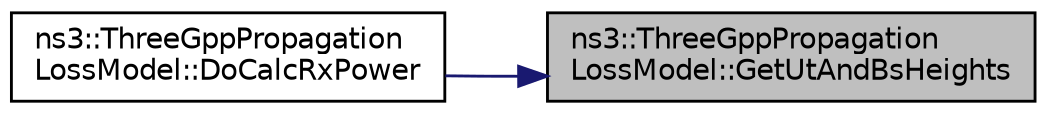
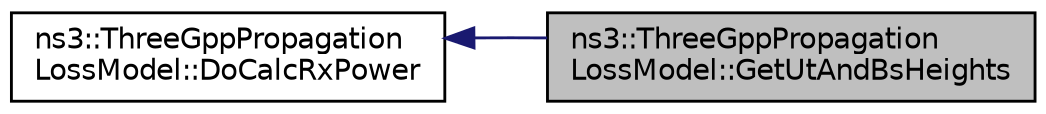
(482, 76) -> (511, 38)
